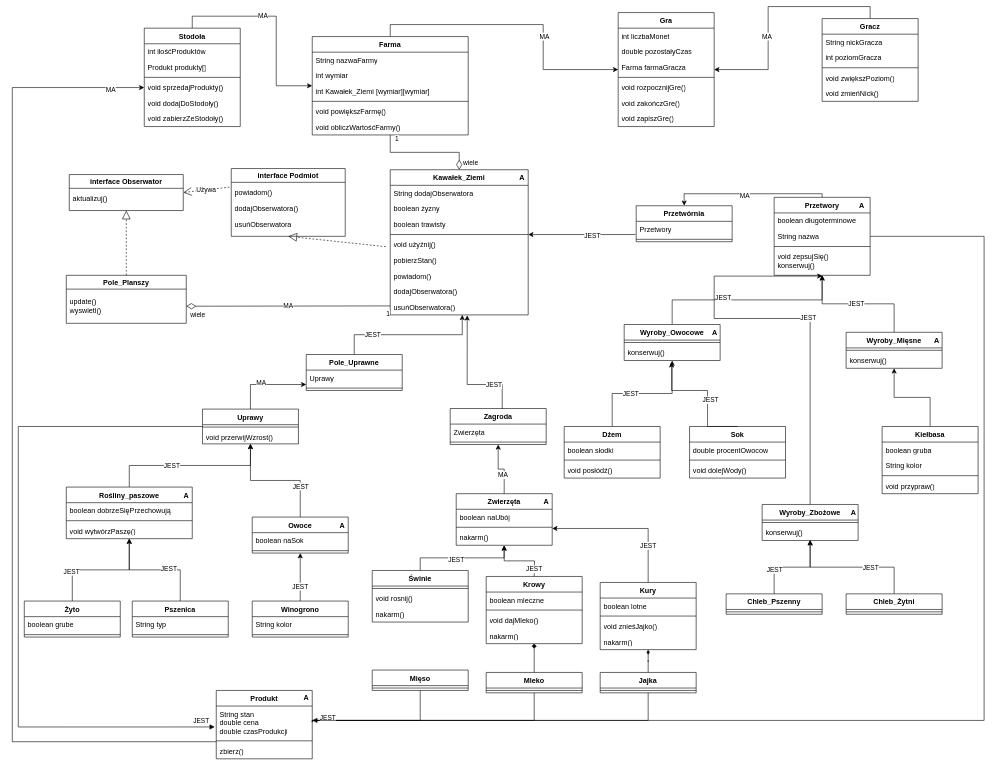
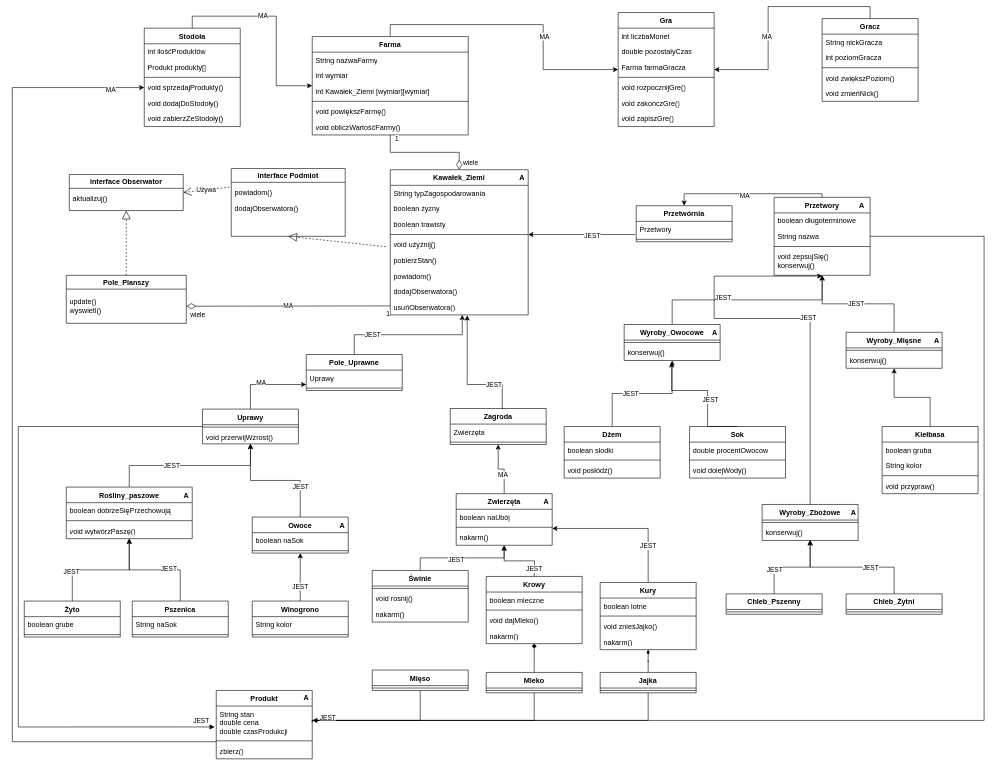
(438, 194) -> (444, 194)
(285, 224) -> none
(154, 625) -> (158, 625)
